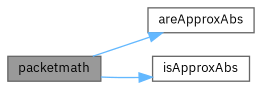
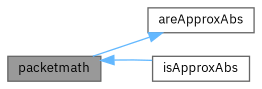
(120, 78) -> (133, 60)
